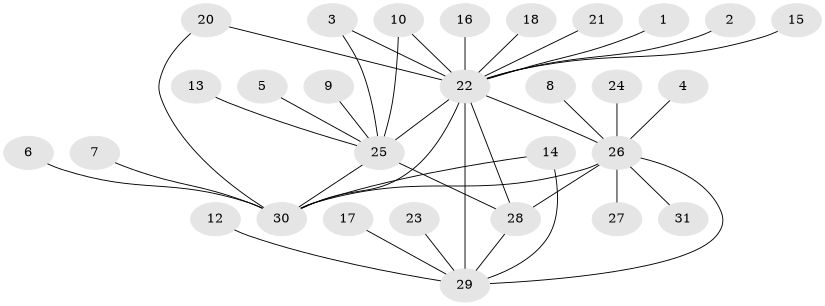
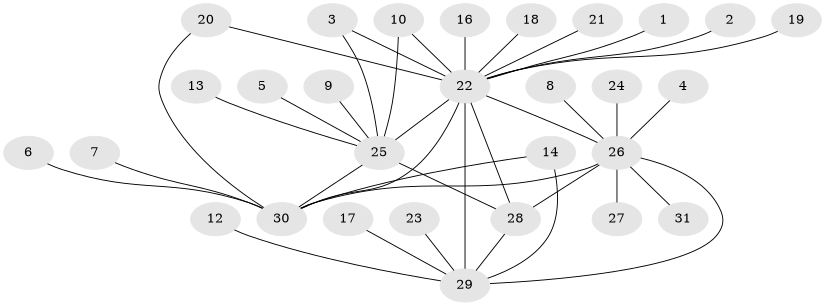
(797, 20) -> (797, 20)
